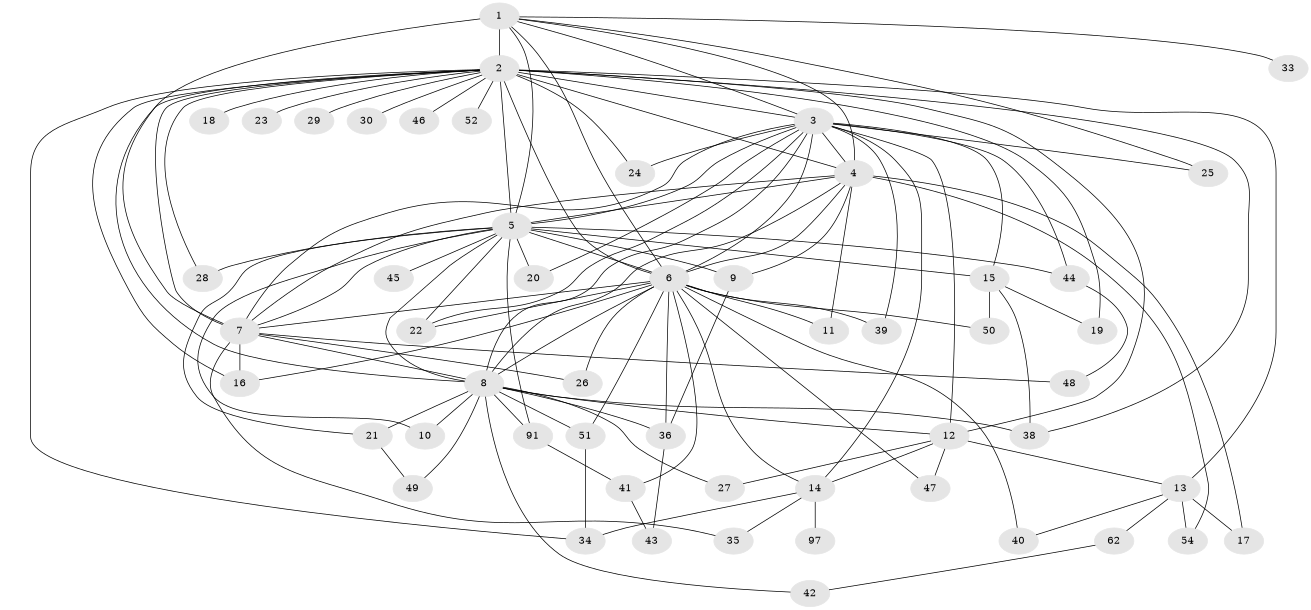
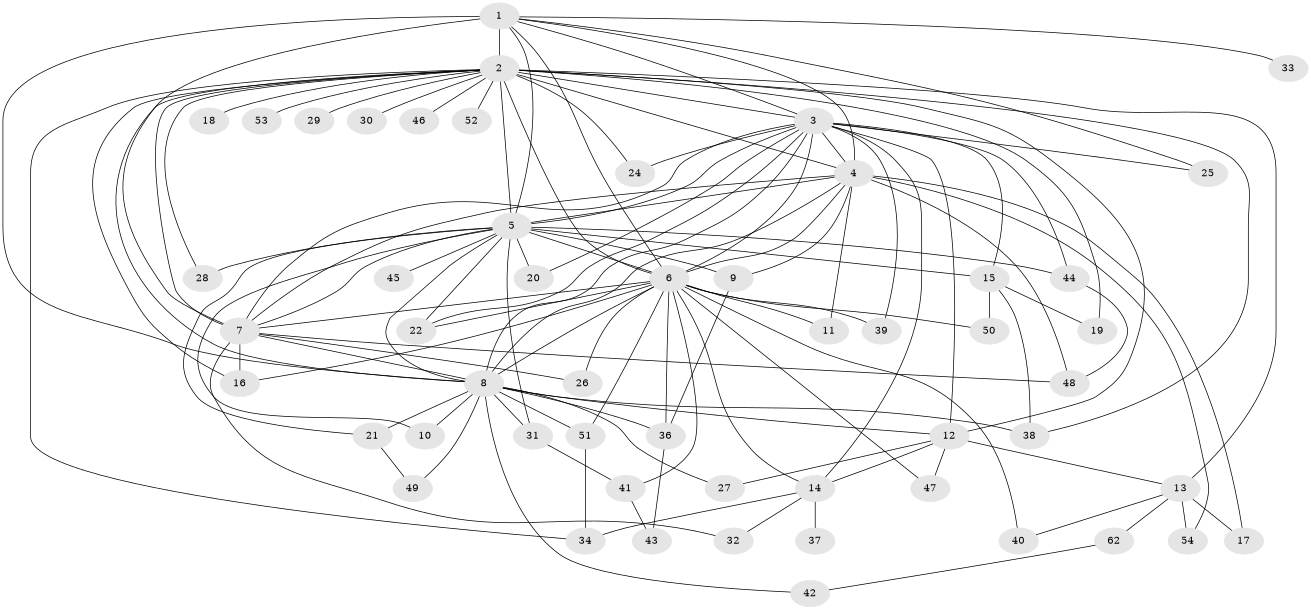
(262, 121) -> (262, 121)
none -> (3, 180)
none -> (991, 243)
(533, 436) -> (533, 436)
(734, 541) -> (734, 541)
(815, 541) -> (815, 541)
